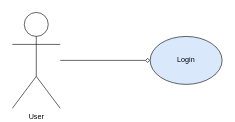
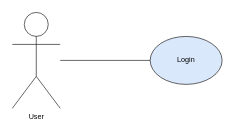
(145, 60) -> (147, 60)
